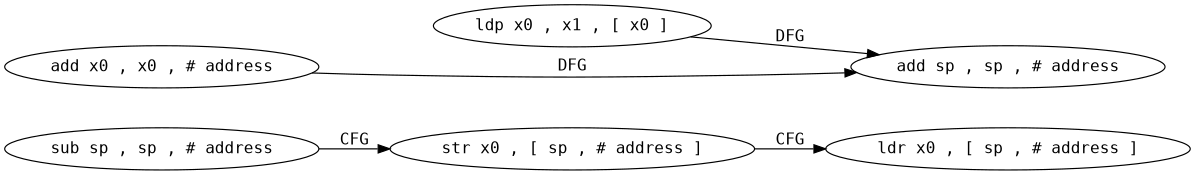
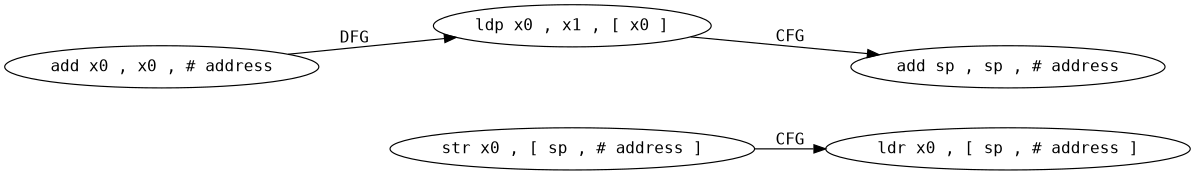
(790, 37) -> (790, 37)
(578, 77) -> (366, 46)
(162, 149) -> none
